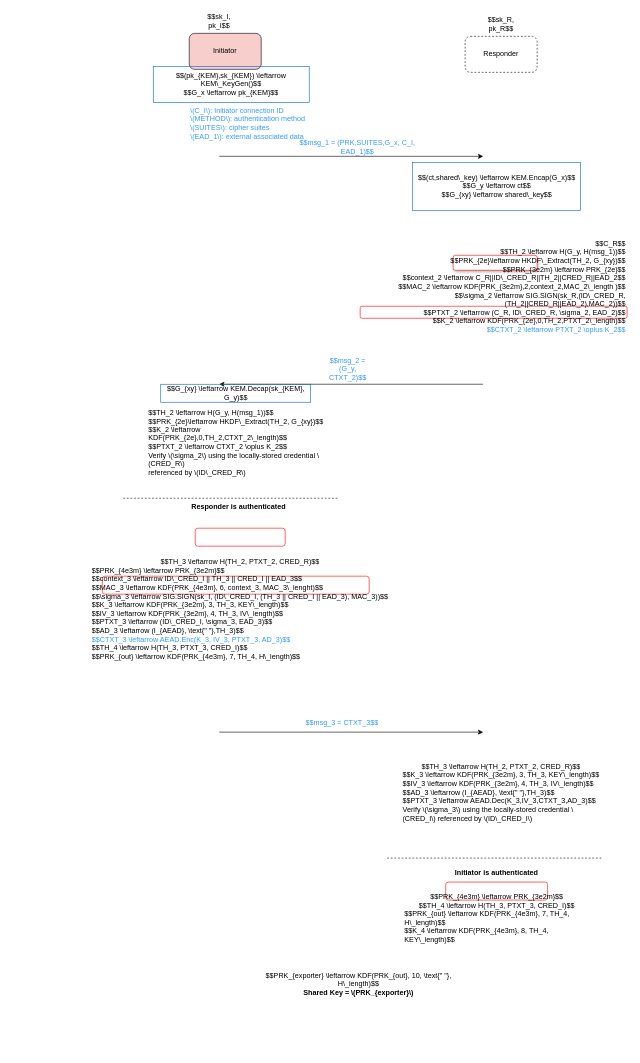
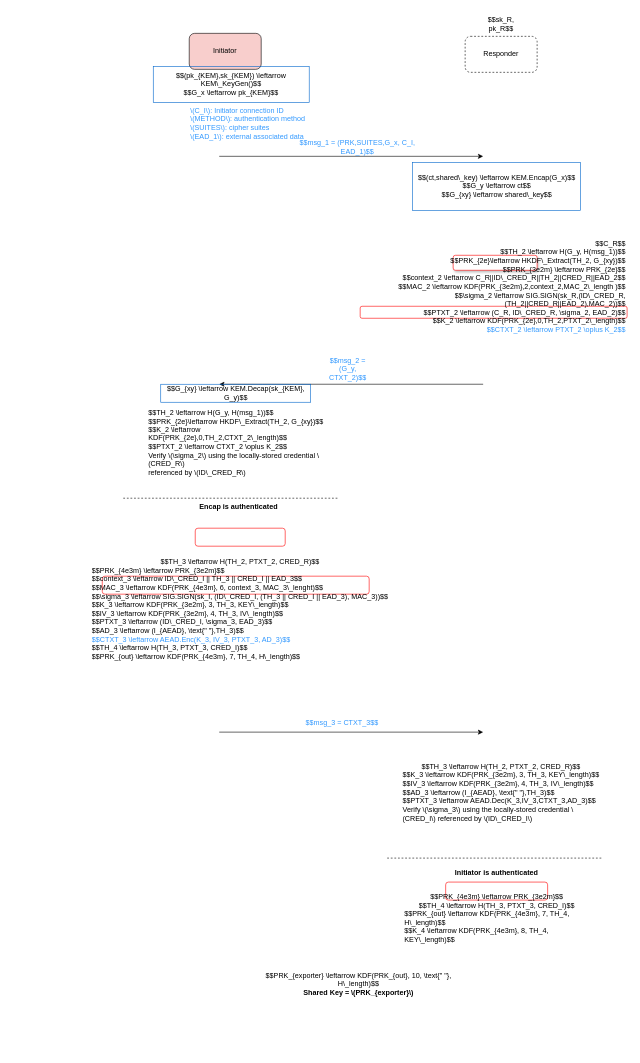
(219, 21) -> none
(239, 507) -> (239, 507)
